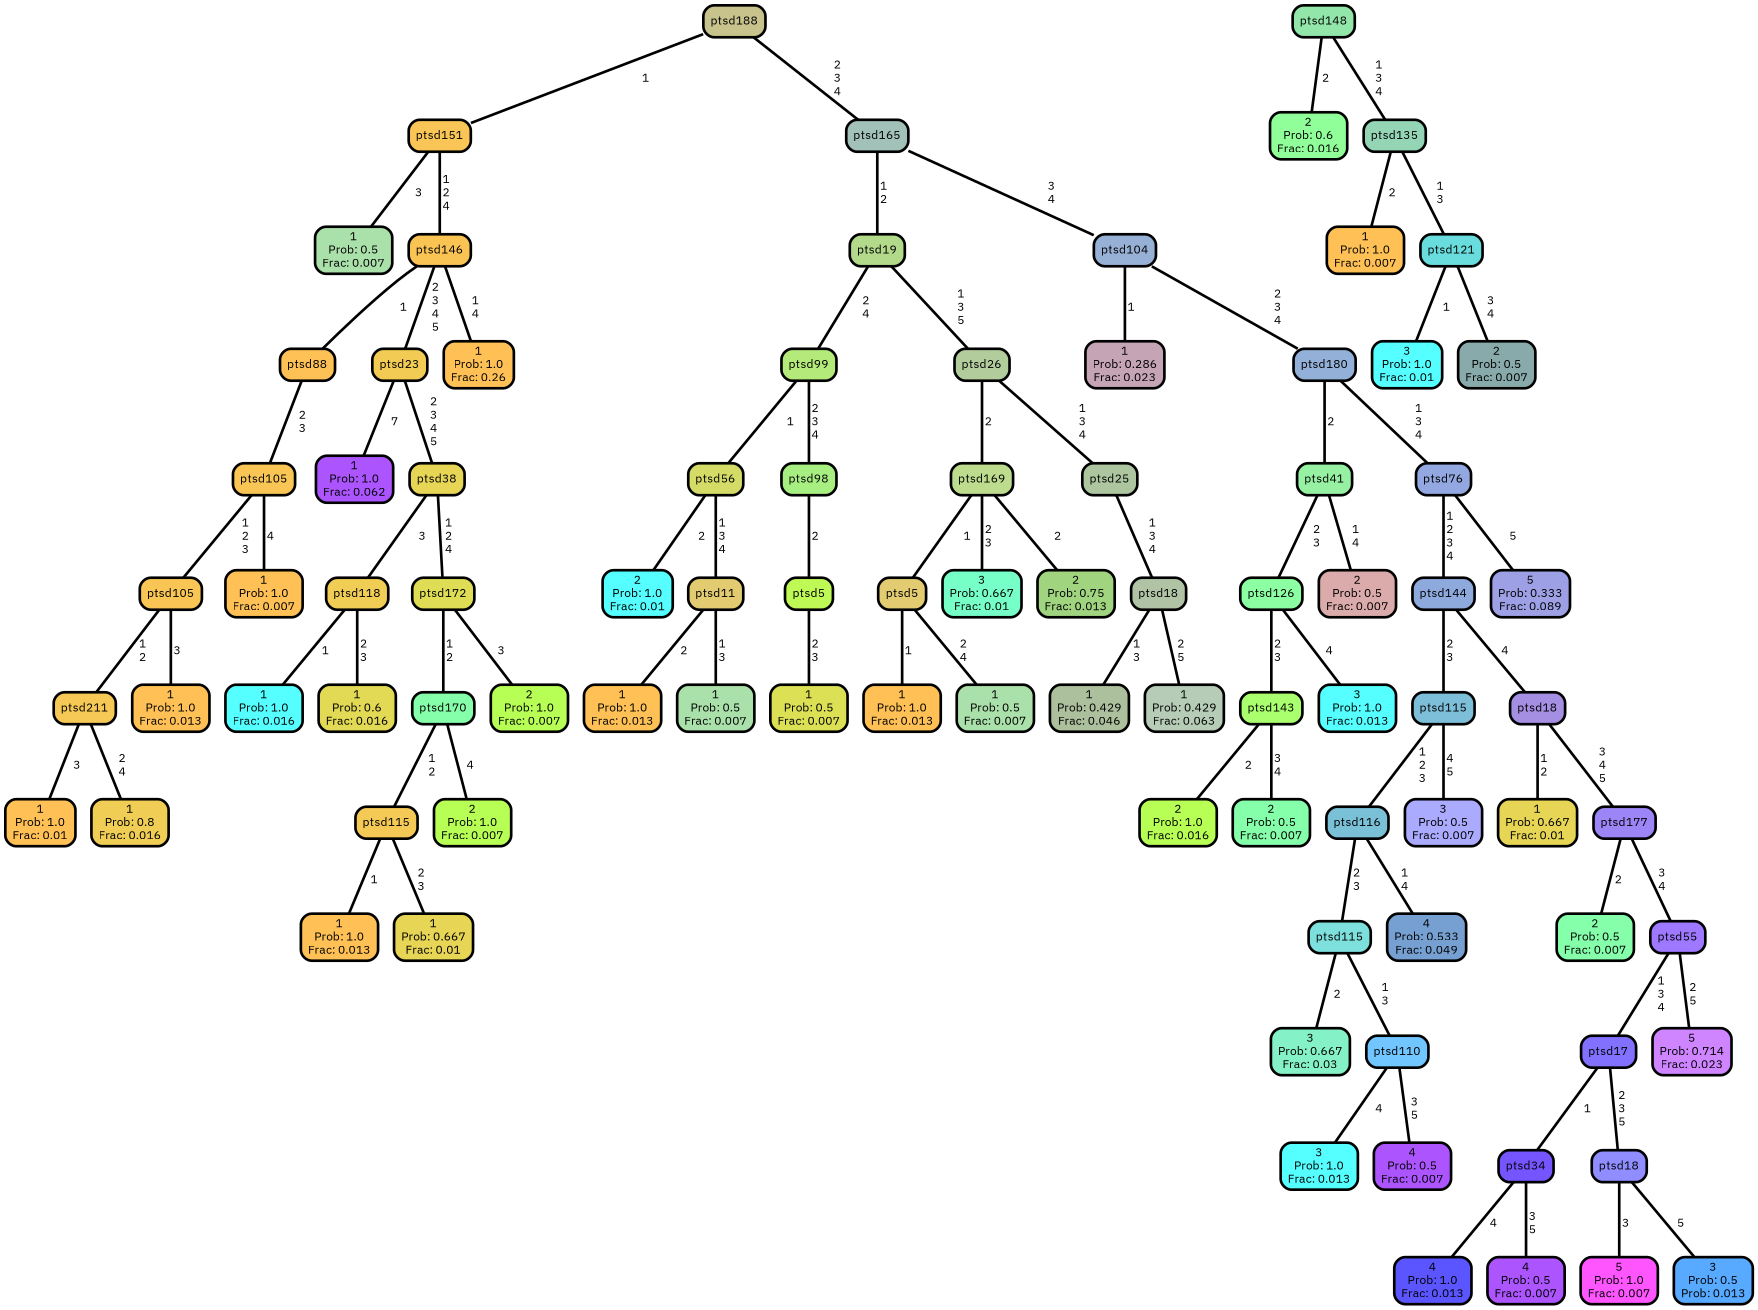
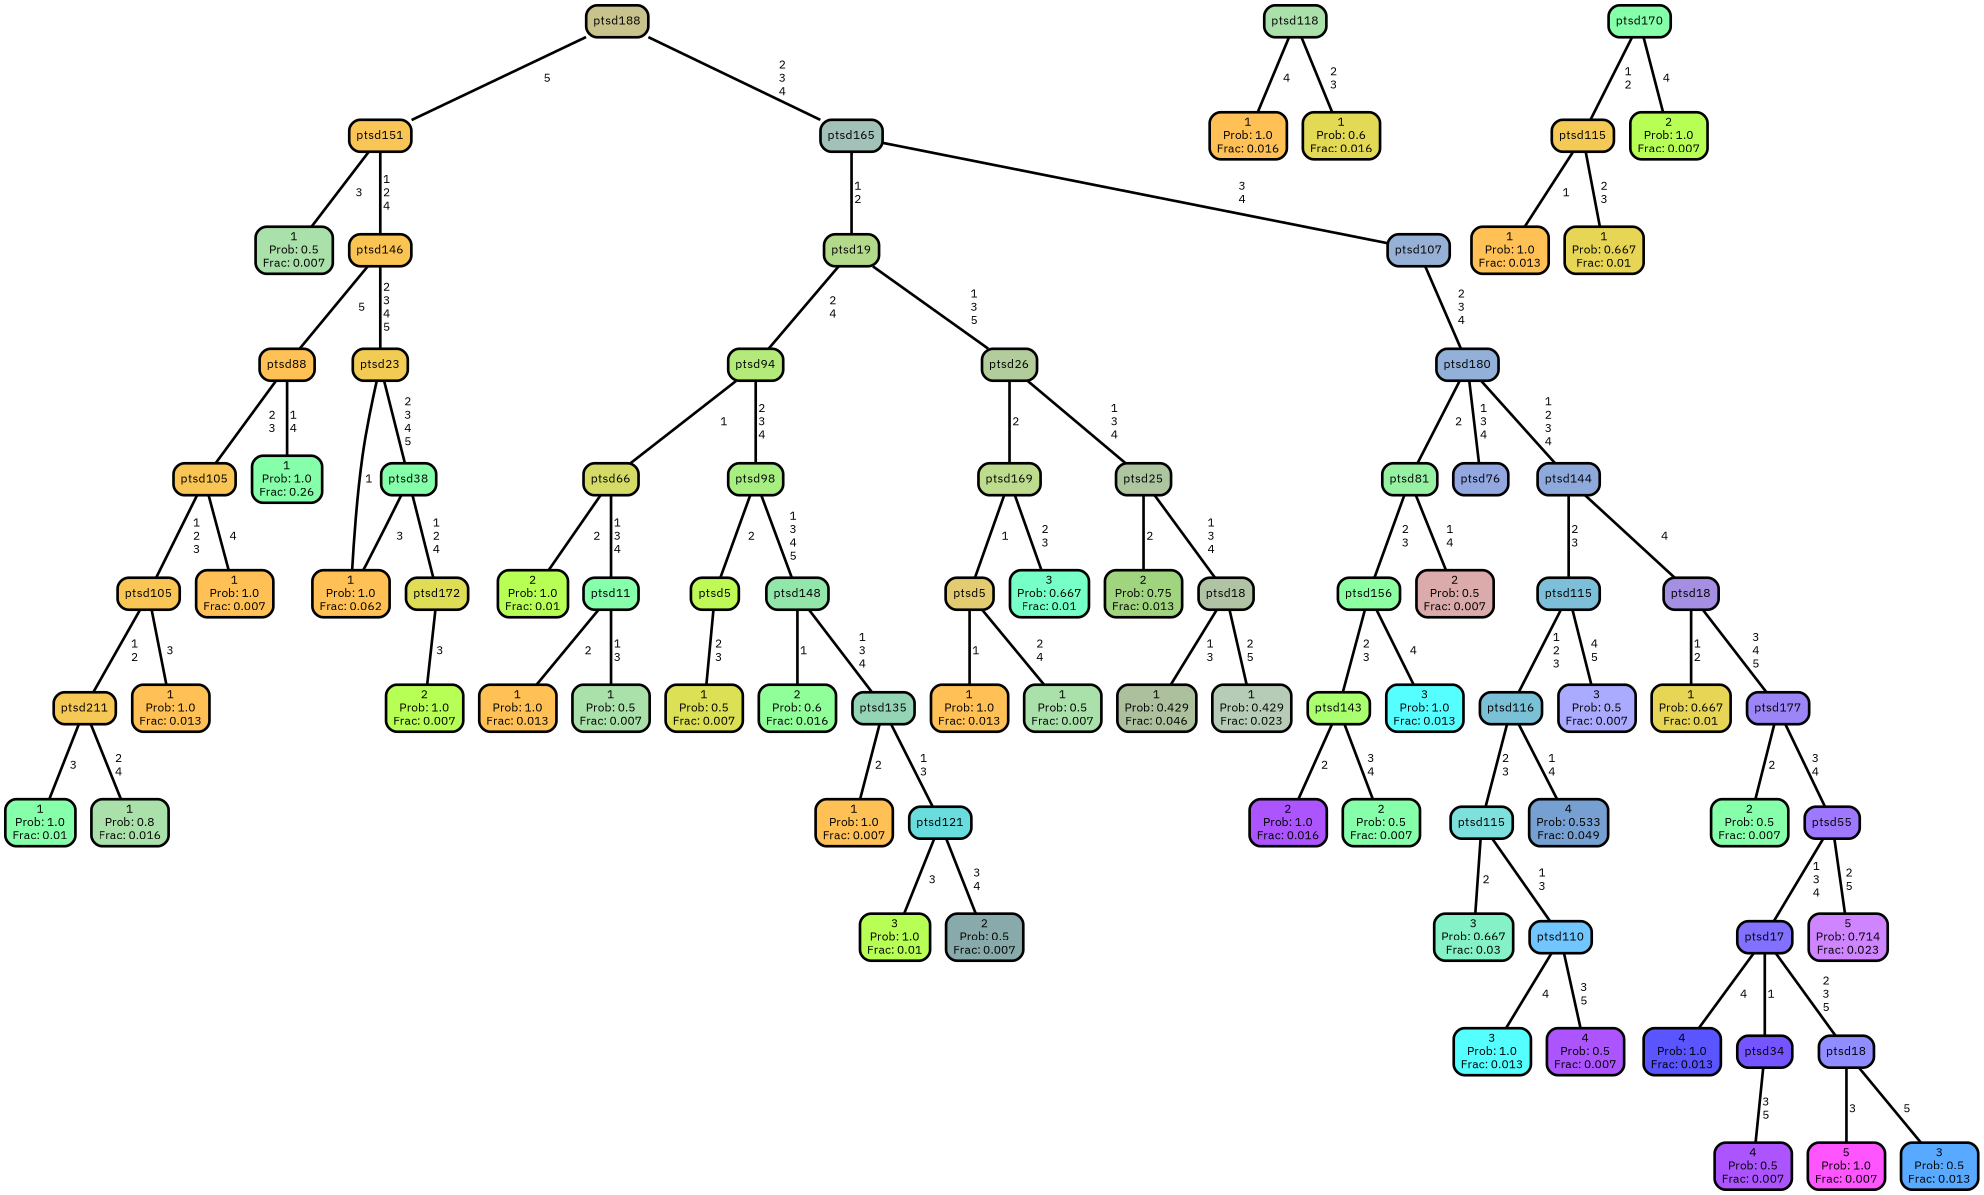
(645, 79) -> (546, 79)
(1325, 79) -> (803, 651)
(1125, 250) -> (1419, 250)
(458, 304) -> (287, 418)
(402, 308) -> (361, 308)
(1445, 308) -> (931, 880)
(479, 365) -> (287, 479)
(809, 365) -> (756, 365)
(1125, 365) -> none
(1407, 365) -> (895, 937)
(394, 422) -> (368, 479)
(355, 479) -> (351, 594)
(437, 479) -> (409, 479)
(716, 479) -> (611, 479)
(1325, 479) -> (1410, 479)
(1026, 533) -> (1144, 533)
(397, 536) -> (382, 533)
none -> (777, 536)
(1444, 536) -> (1518, 422)
(357, 594) -> (1295, 21)
(638, 594) -> (533, 594)
(716, 594) -> (611, 594)
(1271, 594) -> (1369, 594)
(1530, 594) -> none
(324, 651) -> (1286, 79)
(443, 651) -> none
(264, 708) -> (1248, 136)
(1184, 708) -> (1252, 708)
(40, 823) -> (40, 823)
(130, 823) -> (130, 823)
(1178, 823) -> (1288, 823)
(1483, 1220) -> (1726, 991)
(1713, 1281) -> (1940, 1166)
